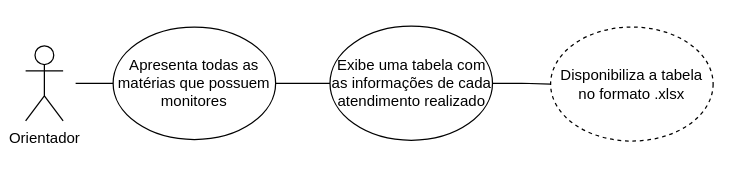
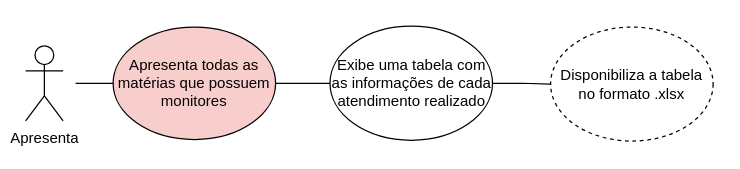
(194, 83) -> (194, 83)
(45, 138) -> (45, 138)
